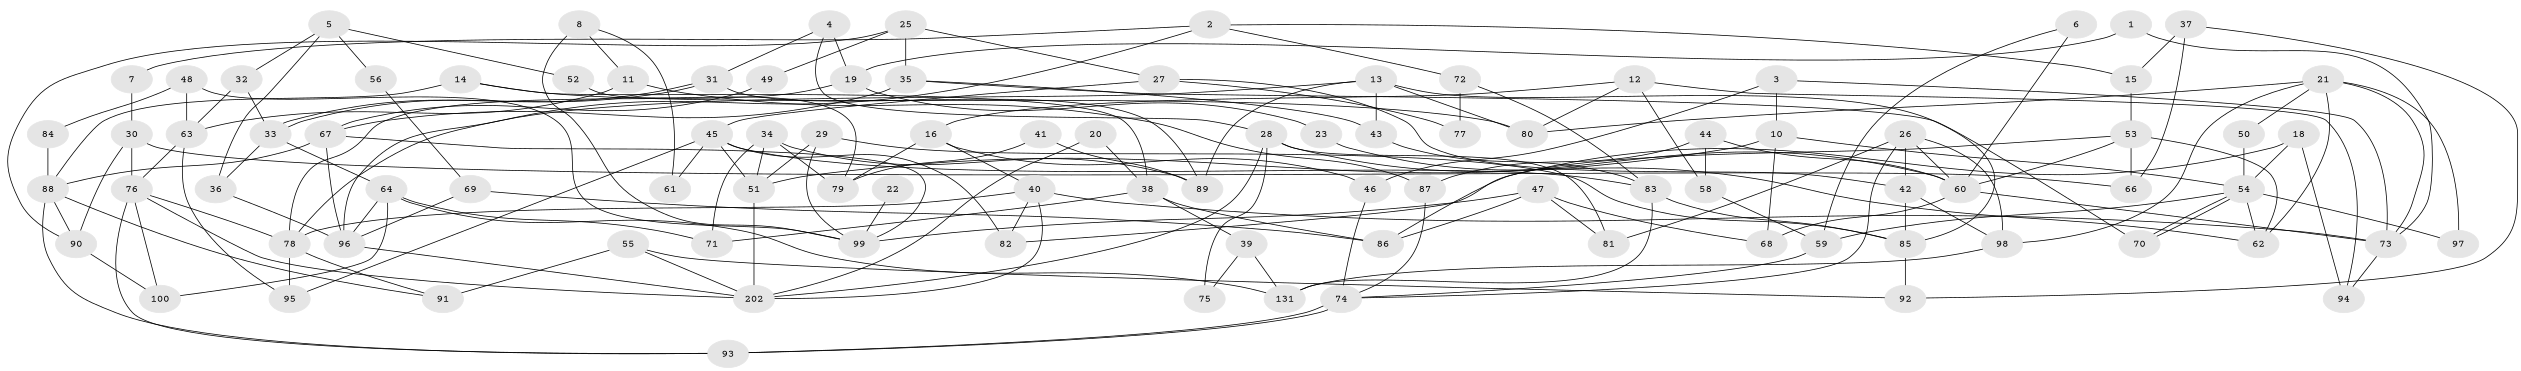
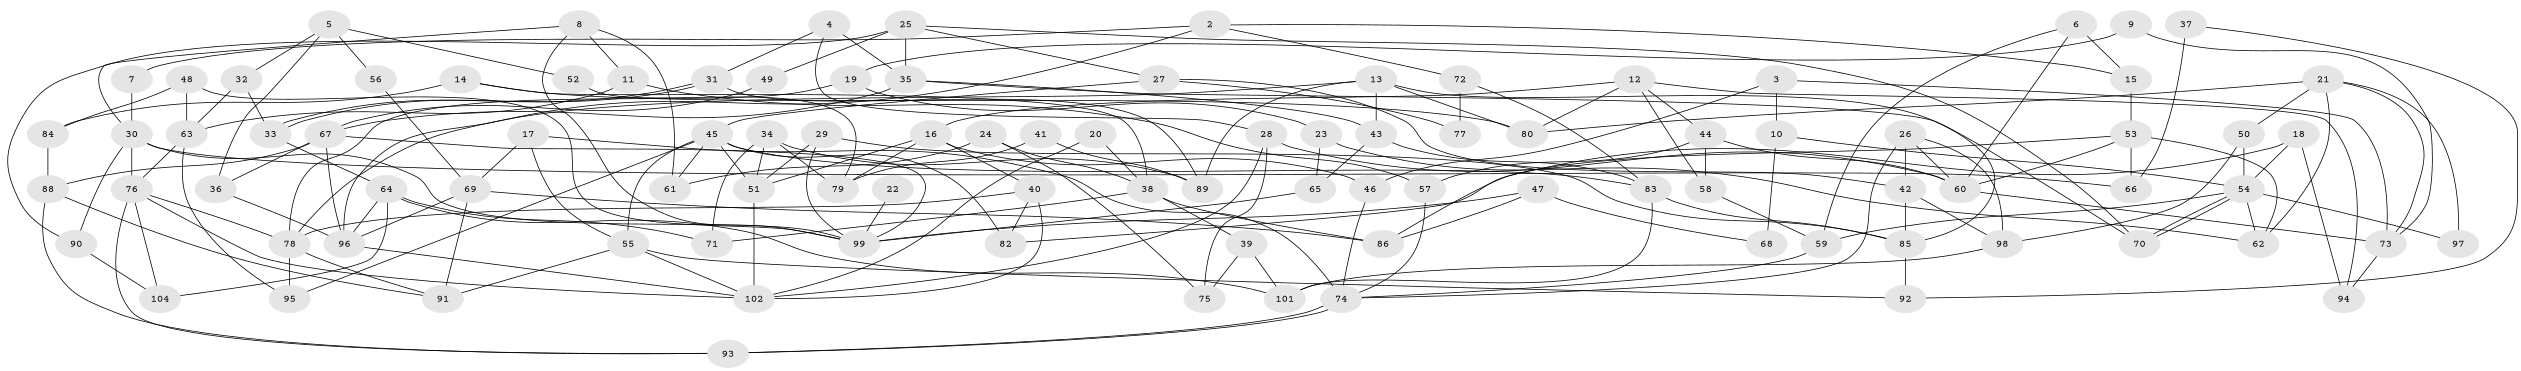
(2131, 24) -> (2131, 24)
none -> (1551, 46)
(2159, 52) -> (2104, 52)
none -> (195, 54)
(842, 55) -> (868, 52)
(204, 101) -> (243, 102)
none -> (1670, 107)
none -> (528, 134)
none -> (986, 134)
(1241, 165) -> (842, 162)
(238, 166) -> (265, 164)
none -> (641, 178)
(2178, 184) -> (2142, 217)
none -> (1315, 189)
(1425, 189) -> (1425, 189)
none -> (451, 205)
(62, 217) -> none
(1863, 217) -> none
(1611, 220) -> none
none -> (457, 244)
(1609, 244) -> none
(160, 299) -> (160, 299)
(754, 299) -> (754, 299)
(1285, 299) -> (1285, 299)
